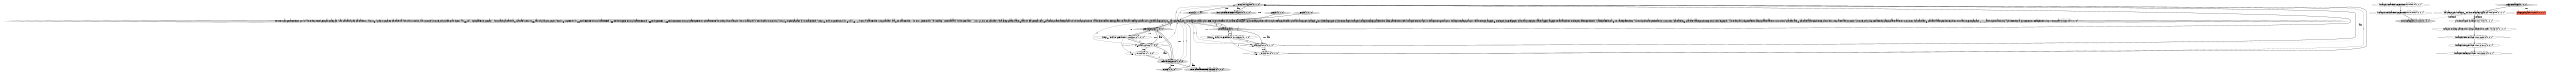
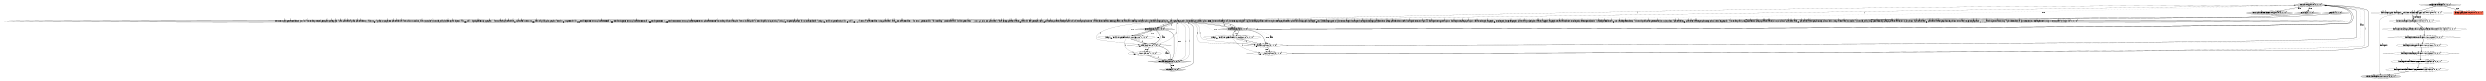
(2523, 9) -> (2453, 9)
(1306, 13) -> none
none -> (1822, 28)
(1170, 43) -> none
none -> (2421, 57)
(1172, 62) -> (1170, 62)
(1207, 70) -> none
